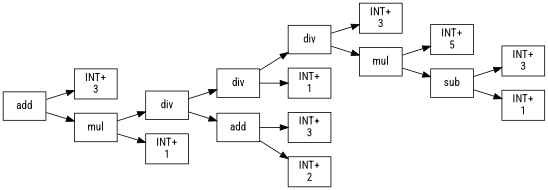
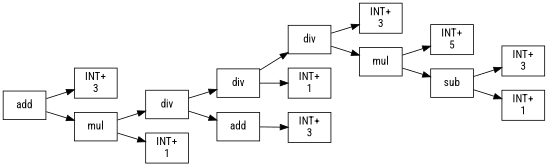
(310, 172) -> none
